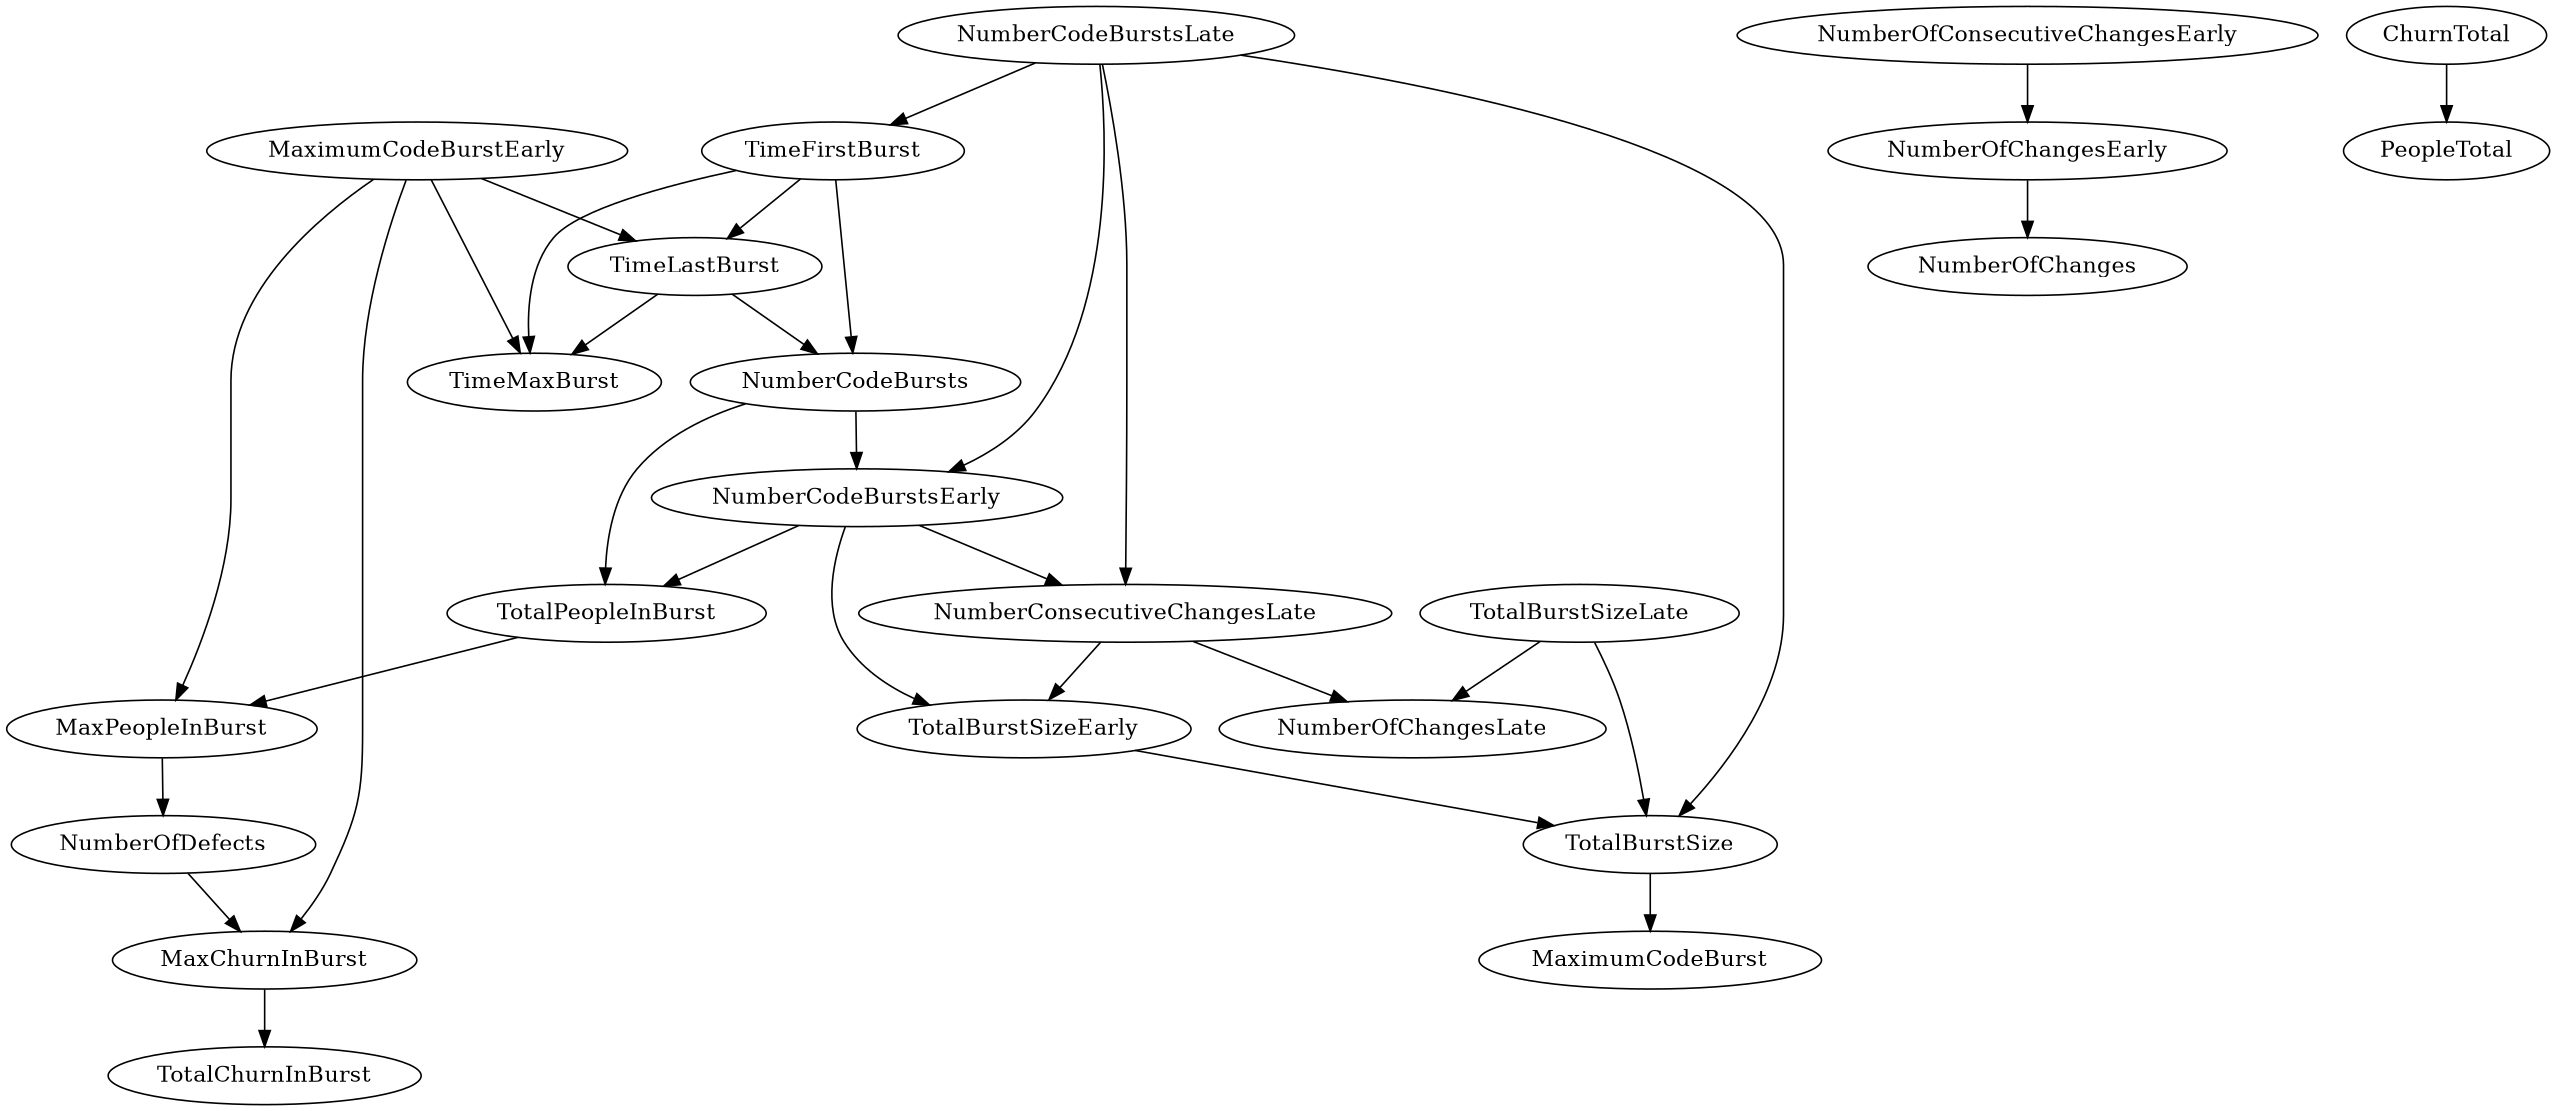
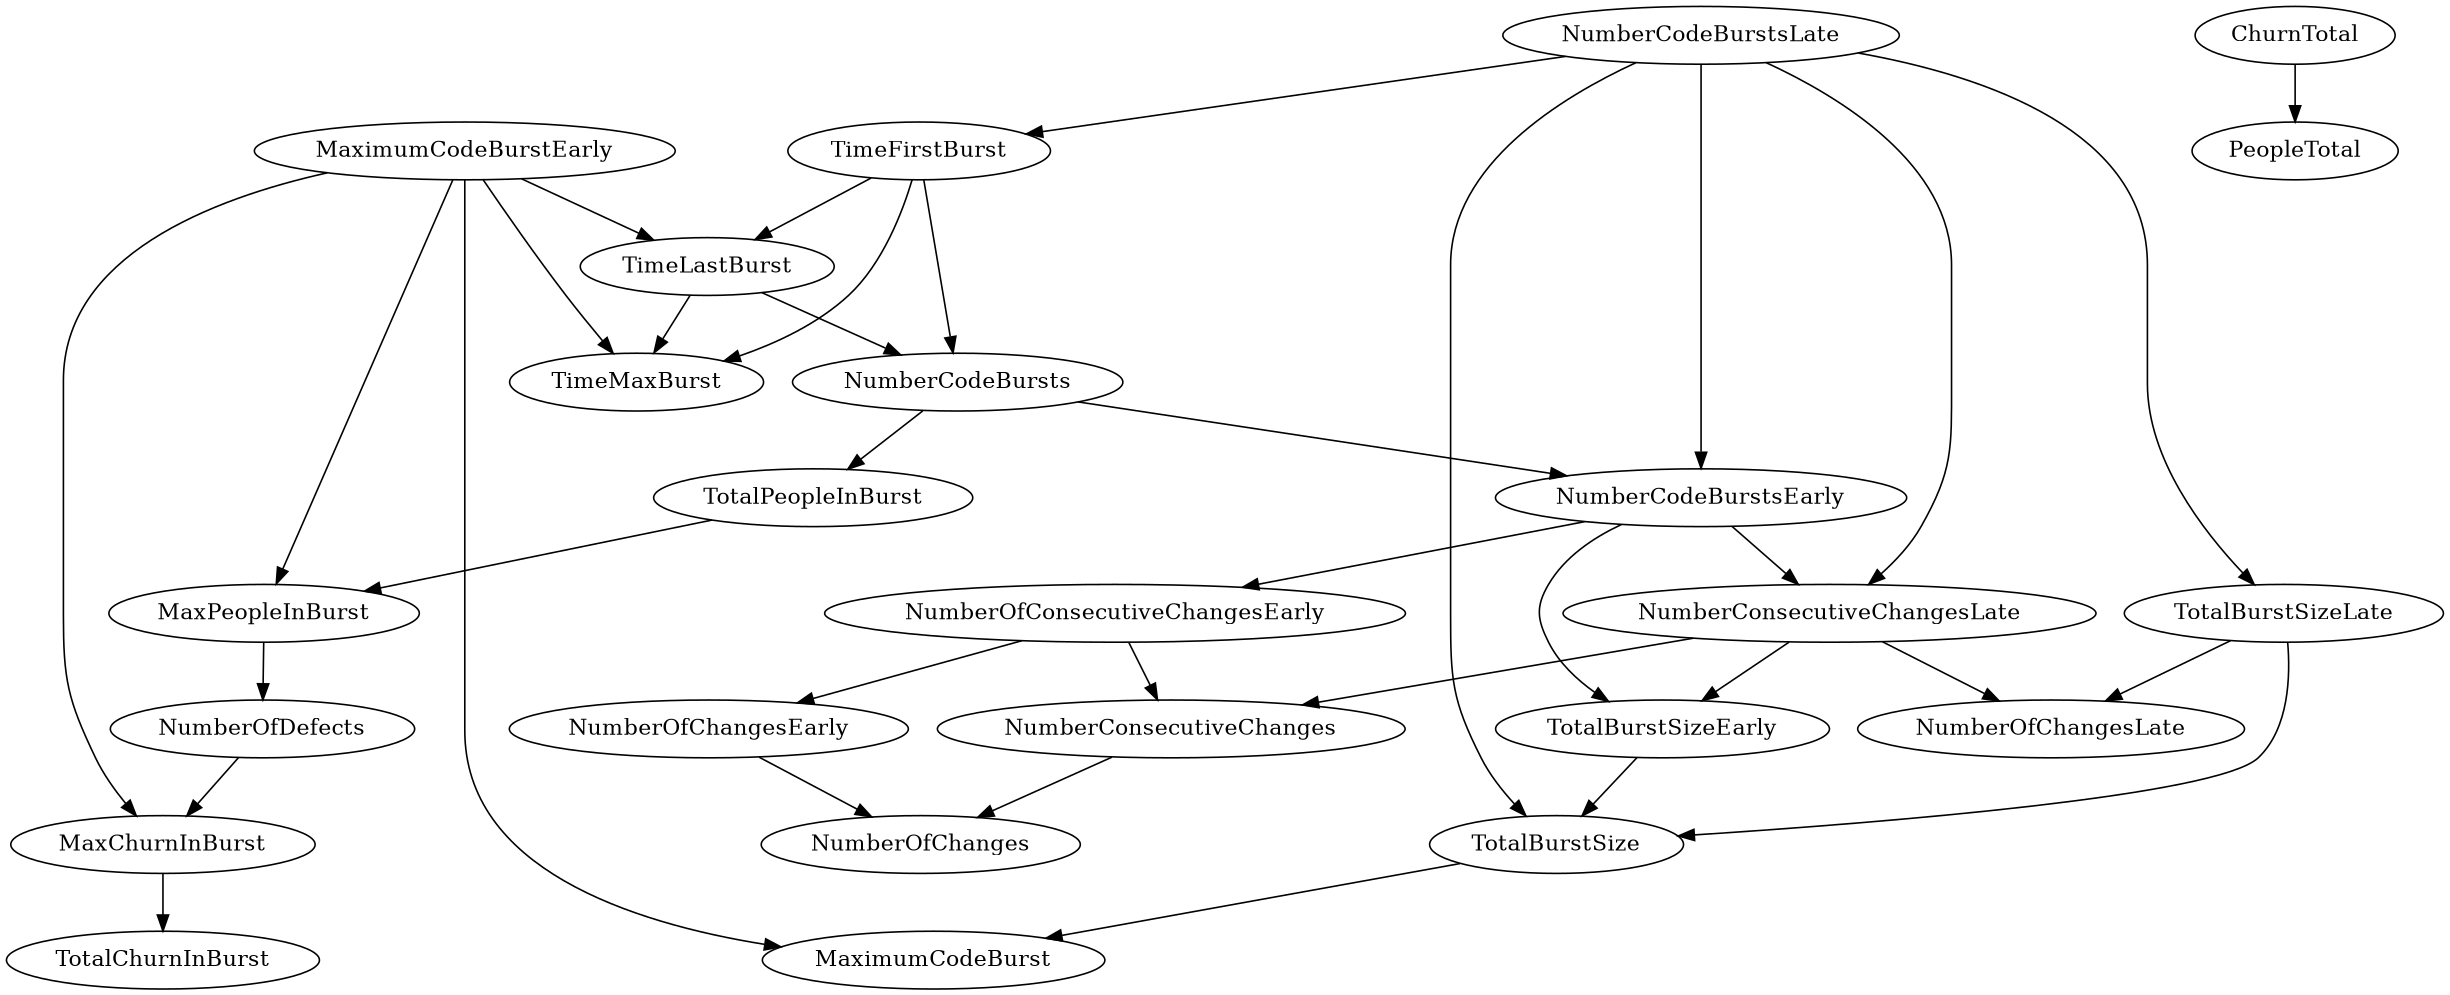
none -> (2143, 239)
(738, 553) -> (1421, 553)
none -> (465, 655)
none -> (1171, 729)
